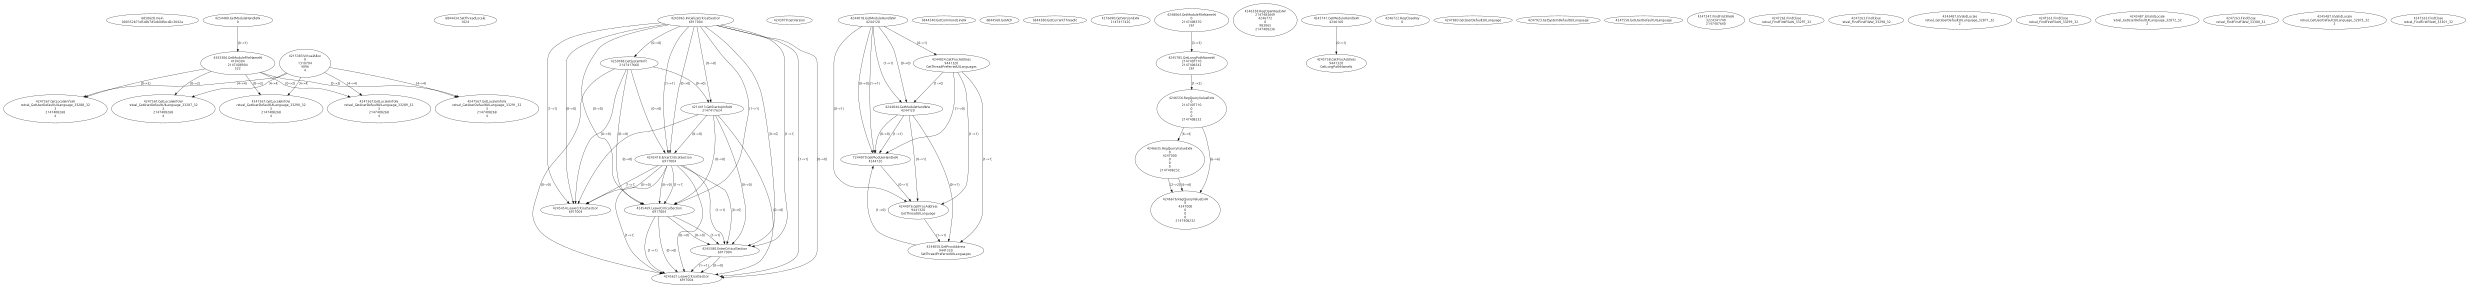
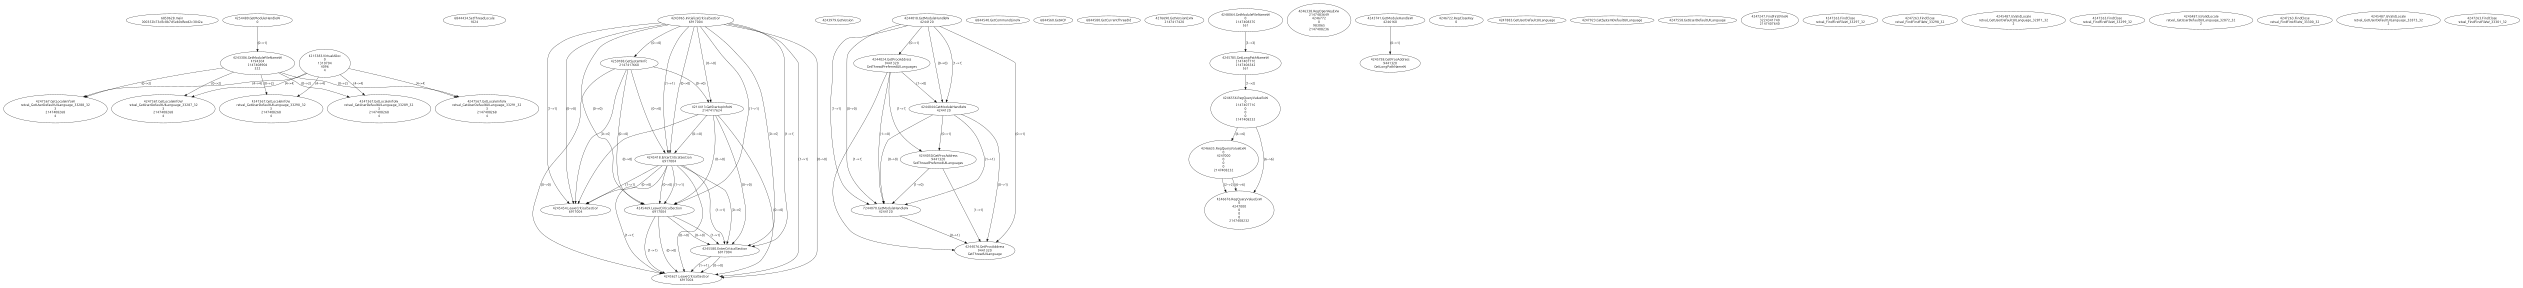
(931, 229) -> (961, 204)
